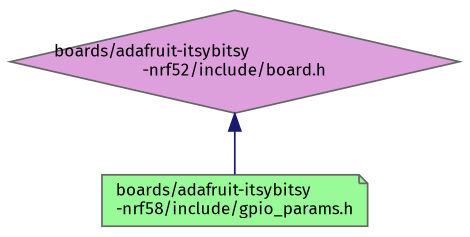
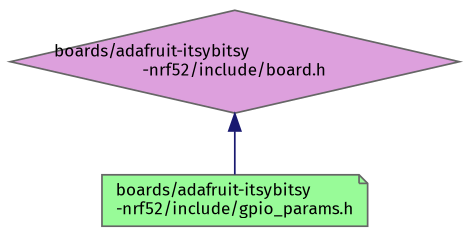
(235, 201) -> (235, 201)
